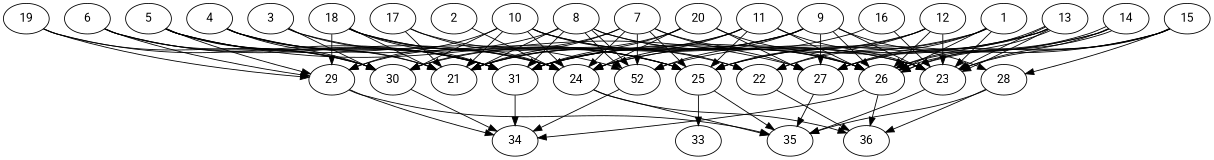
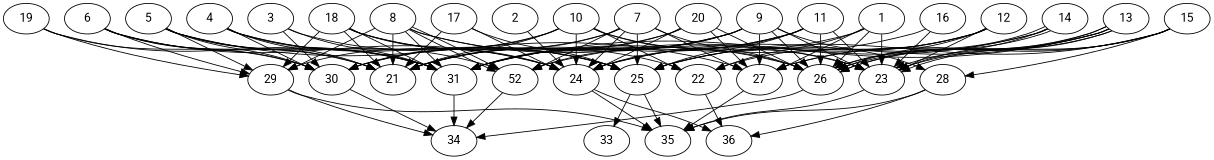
none -> (236, 49)
(876, 104) -> none
